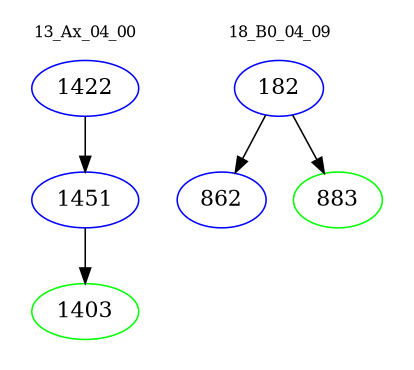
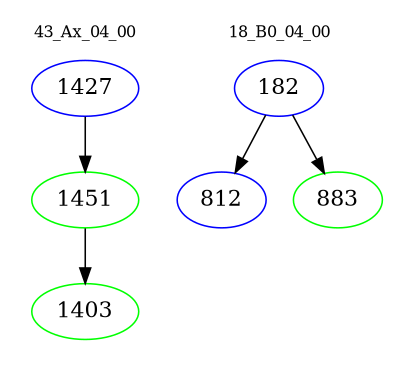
(85, 33) -> (85, 33)
(280, 33) -> (280, 33)
(85, 88) -> (85, 88)
(85, 200) -> (85, 200)
(222, 200) -> (222, 200)
